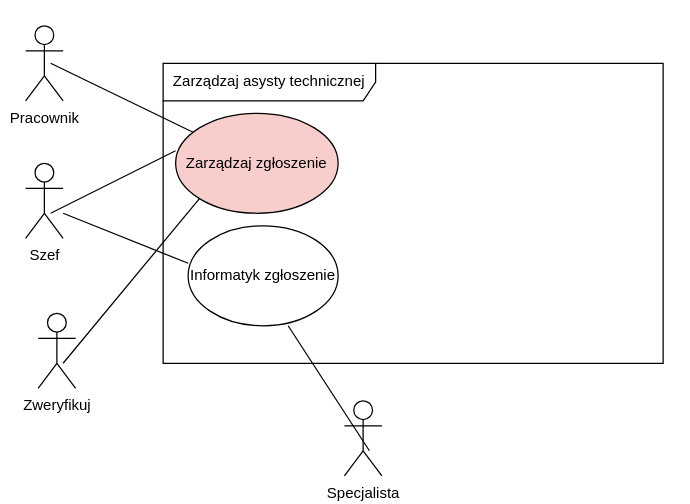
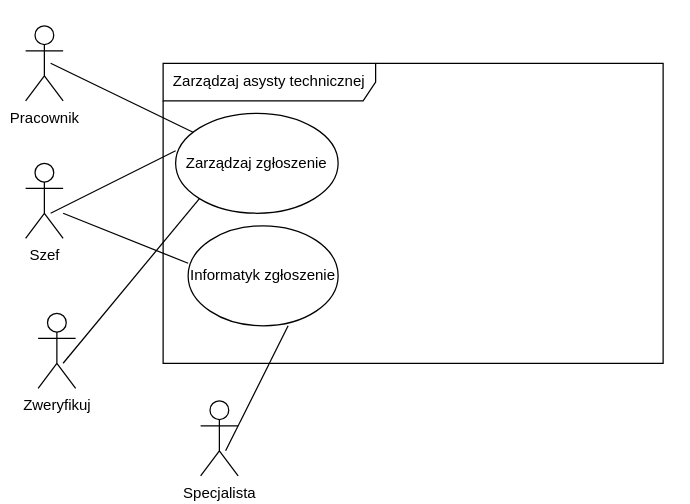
(257, 163) -> (257, 163)
(363, 438) -> (219, 438)
